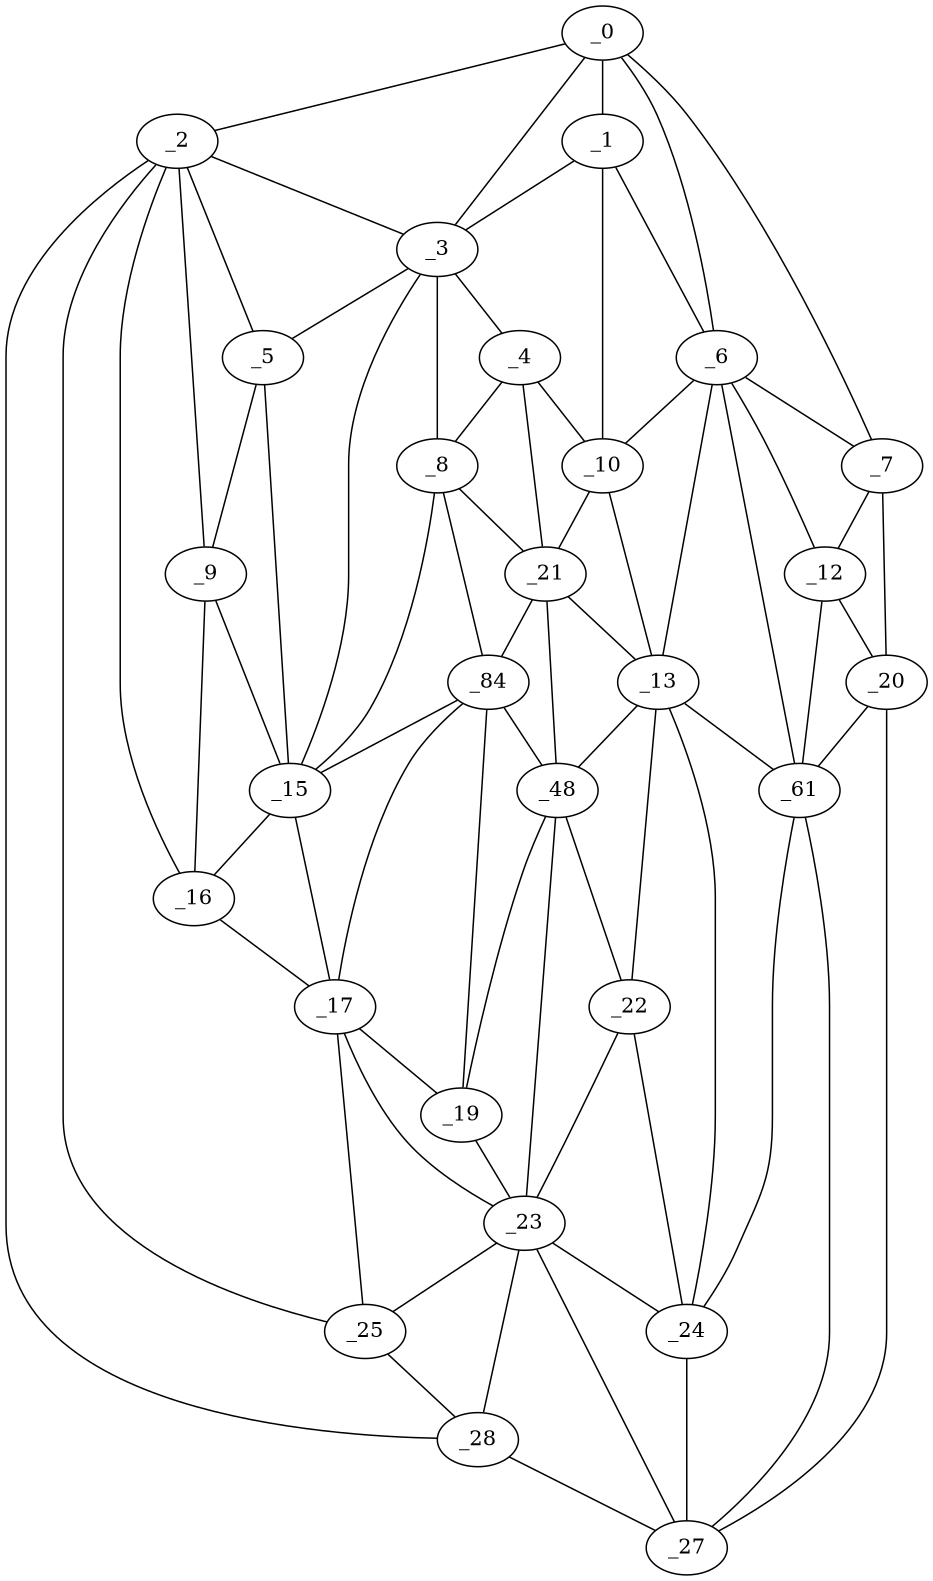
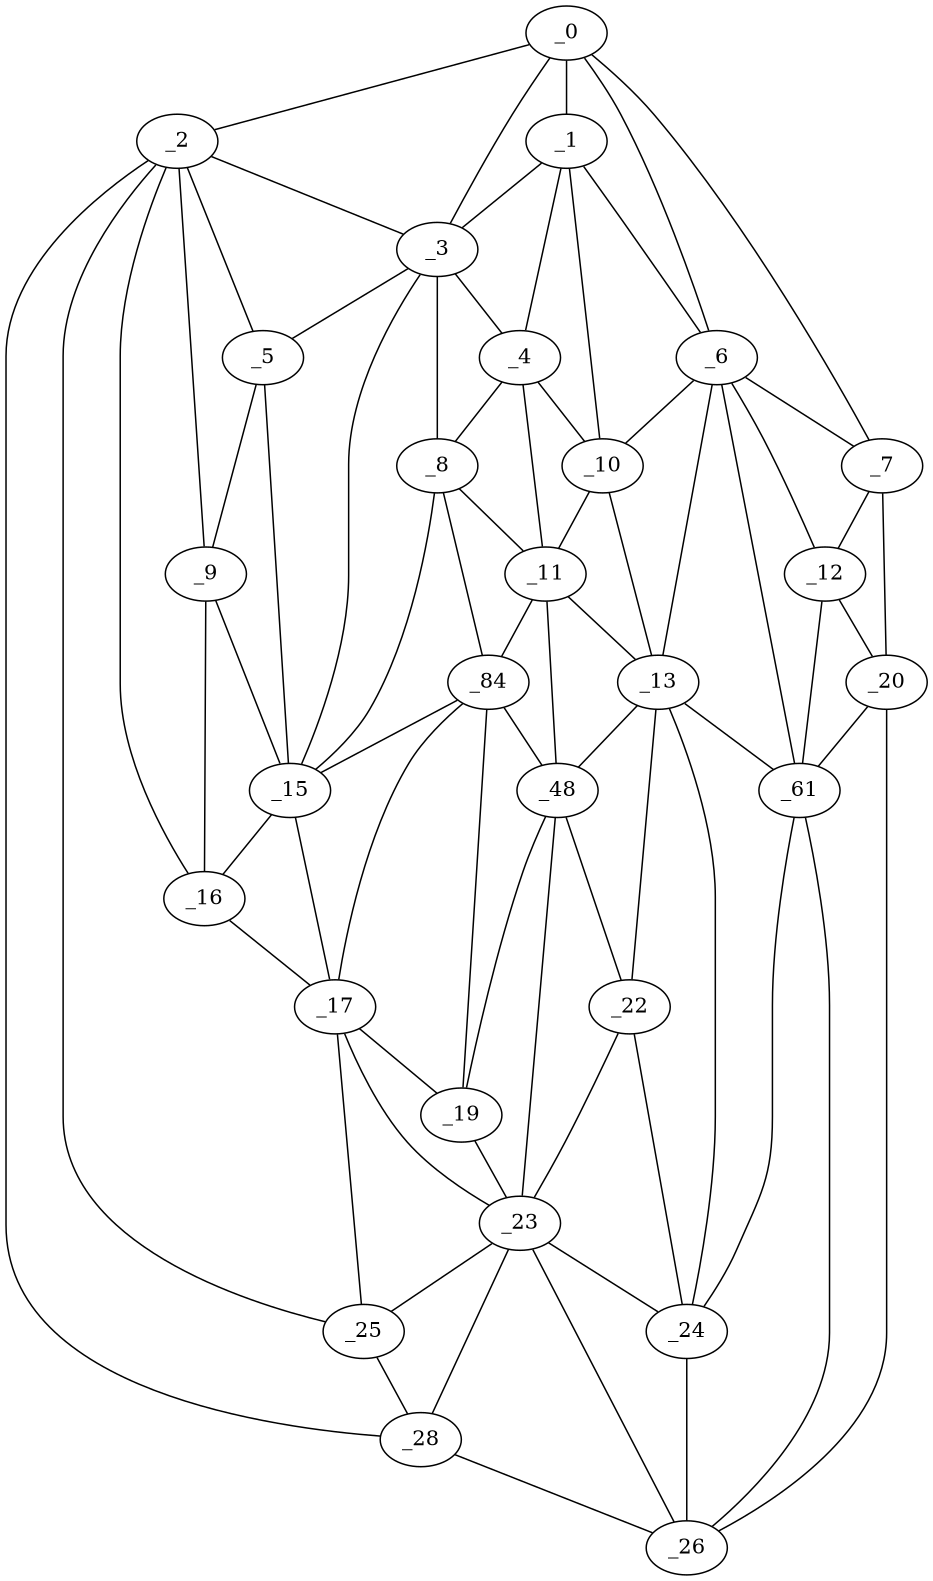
none -> (543, 249)
(546, 574) -> (546, 574)
(687, 1548) -> (687, 1548)
